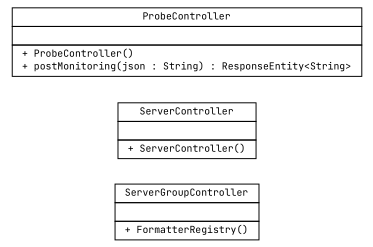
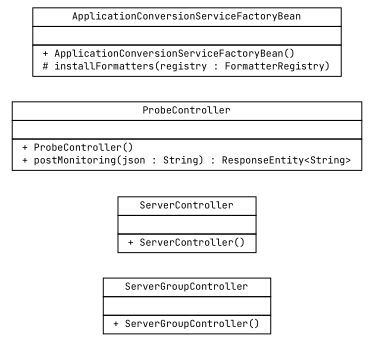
none -> (187, 42)
(187, 230) -> (187, 324)
